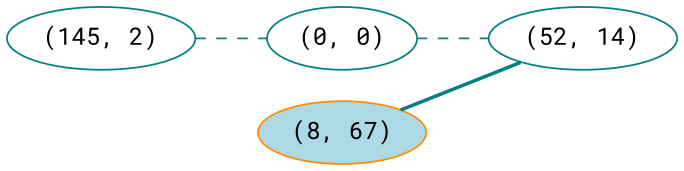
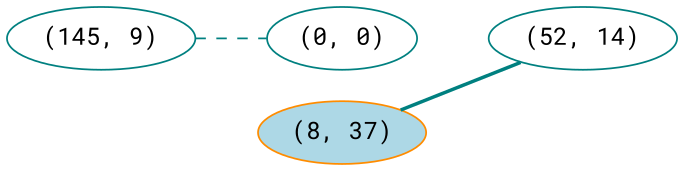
(101, 38) -> (101, 38)
(453, 38) -> none
(342, 133) -> (342, 133)
